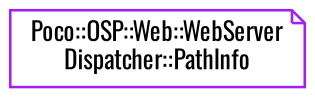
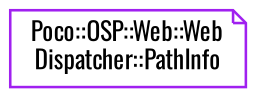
(158, 49) -> (128, 49)
